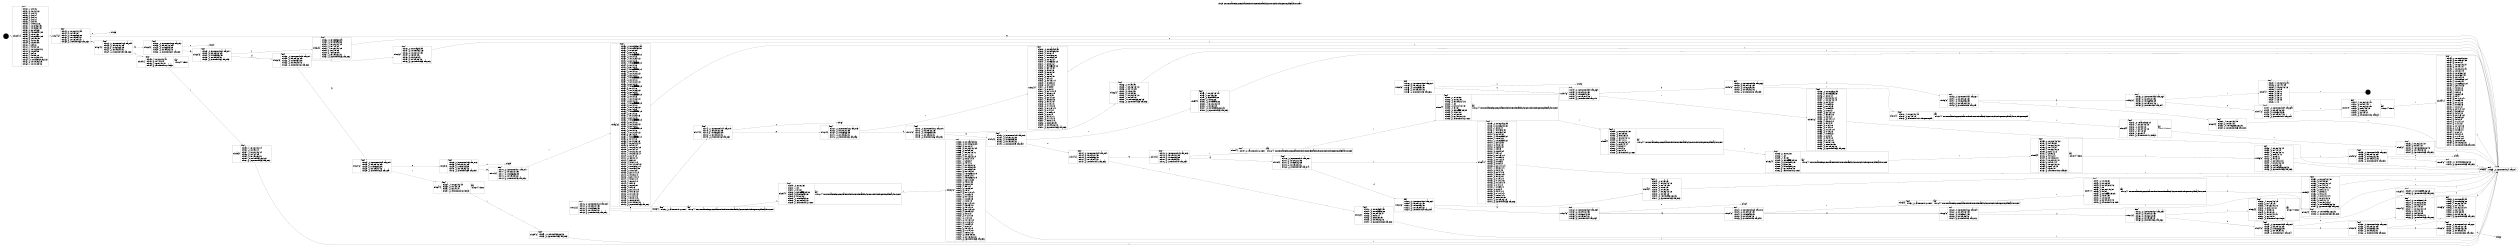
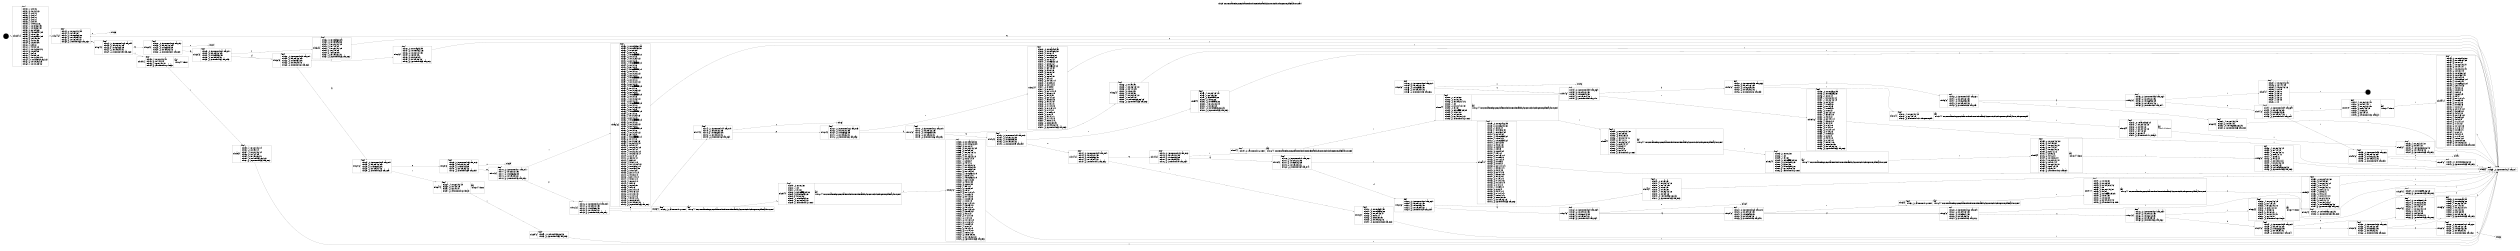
(2320, 157) -> (2321, 134)
none -> (549, 191)
